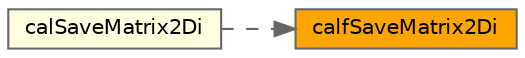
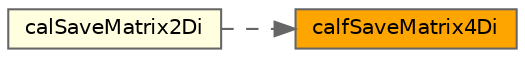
(406, 29) -> (406, 29)
